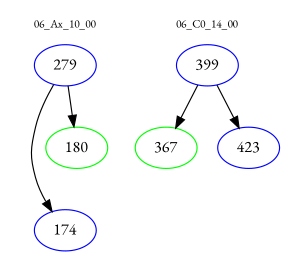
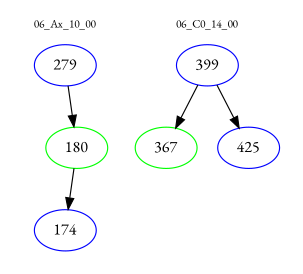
(32, 142) -> (72, 183)
(249, 148) -> (249, 148)
